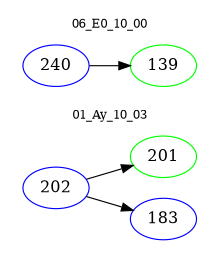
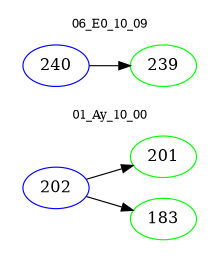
(110, 25) -> (110, 25)
(163, 66) -> (163, 66)
(110, 116) -> (110, 116)
(163, 219) -> (163, 219)
